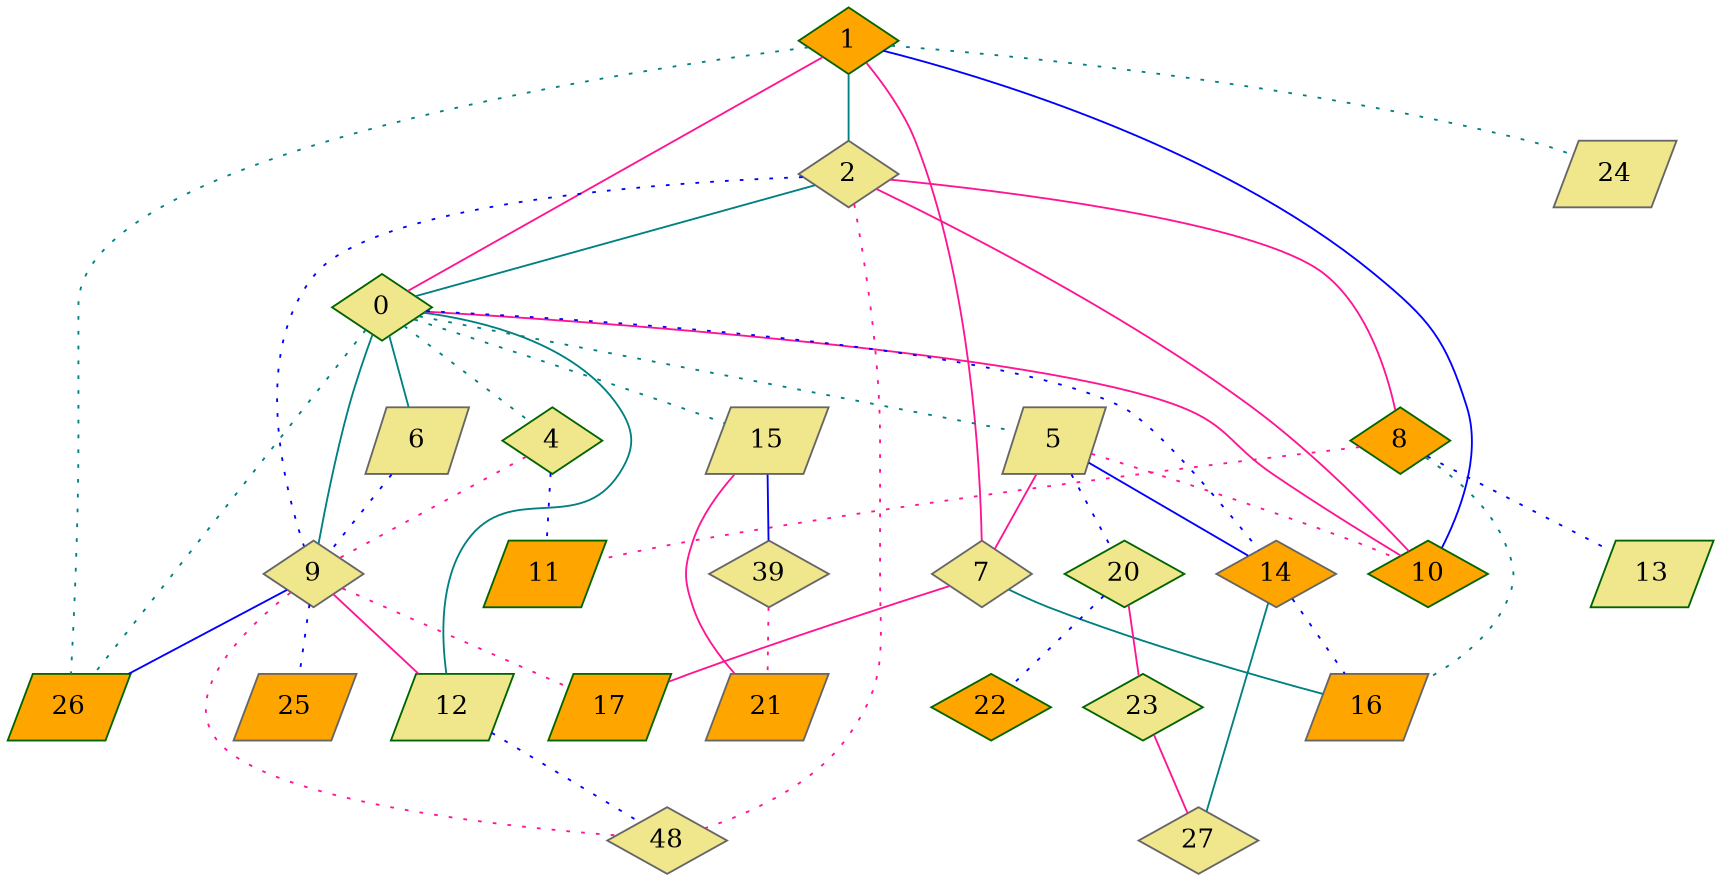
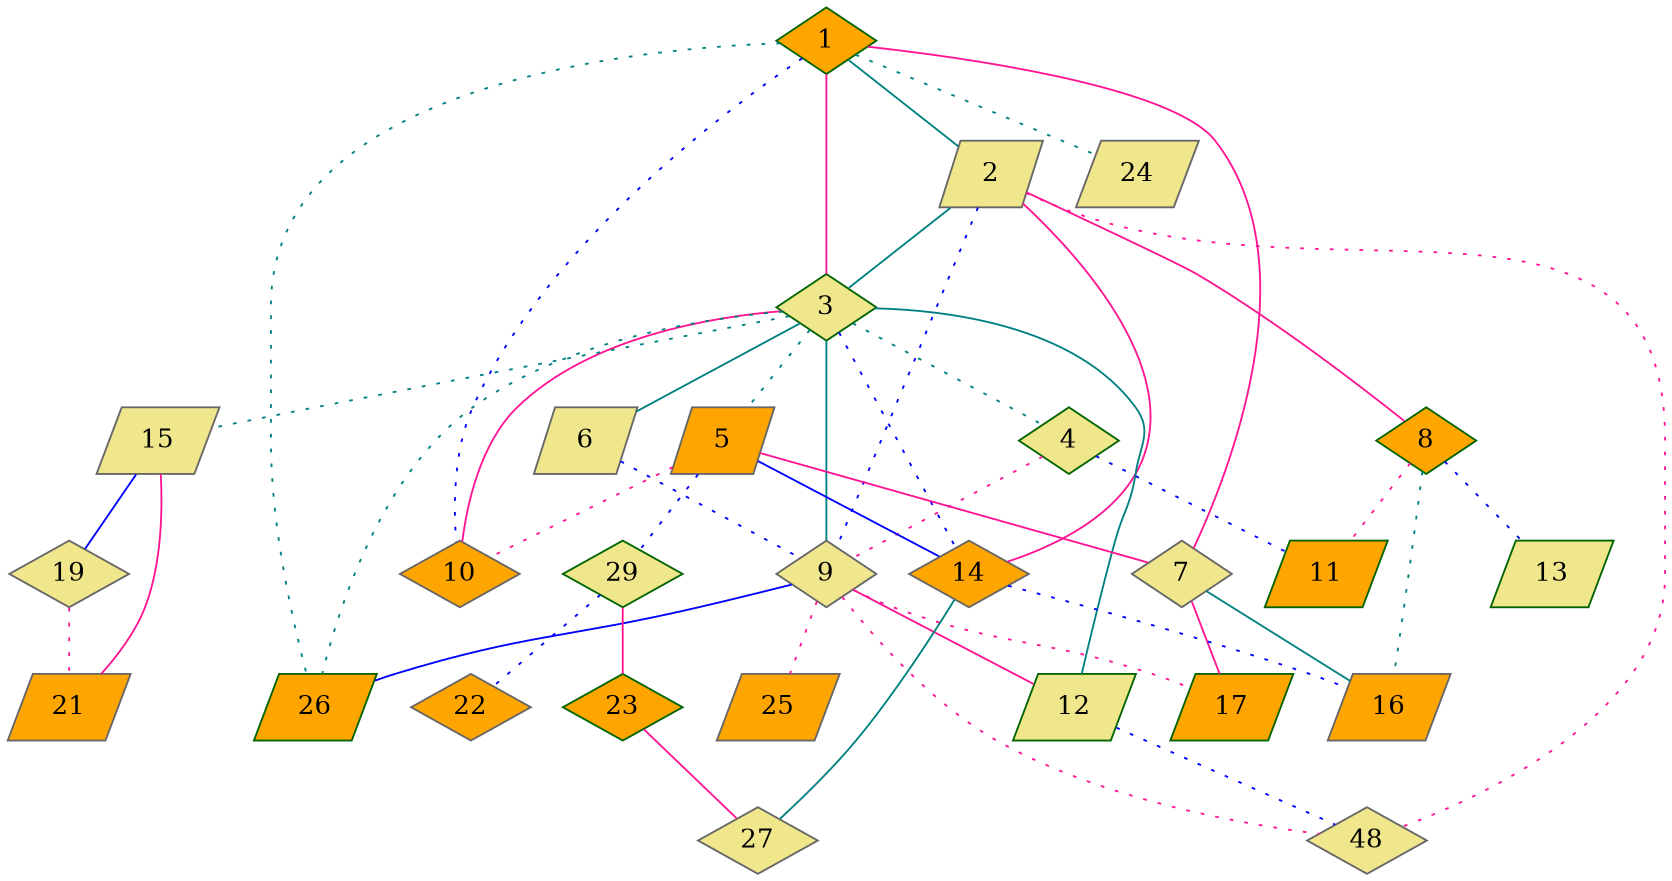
(849, 174) -> (991, 174)
(1279, 209) -> (569, 263)
(382, 307) -> (826, 307)
(1160, 345) -> (1149, 399)
(1054, 441) -> (723, 441)
(769, 574) -> (69, 574)
(1124, 574) -> (623, 574)
(1428, 574) -> (460, 574)
(305, 639) -> (803, 638)
(991, 707) -> (471, 707)
(1143, 707) -> (623, 707)
